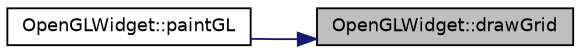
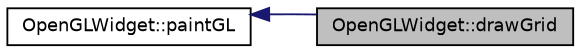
(274, 39) -> (293, 14)
